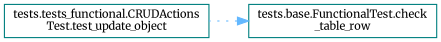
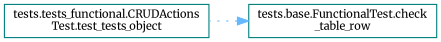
(107, 21) -> (107, 21)
